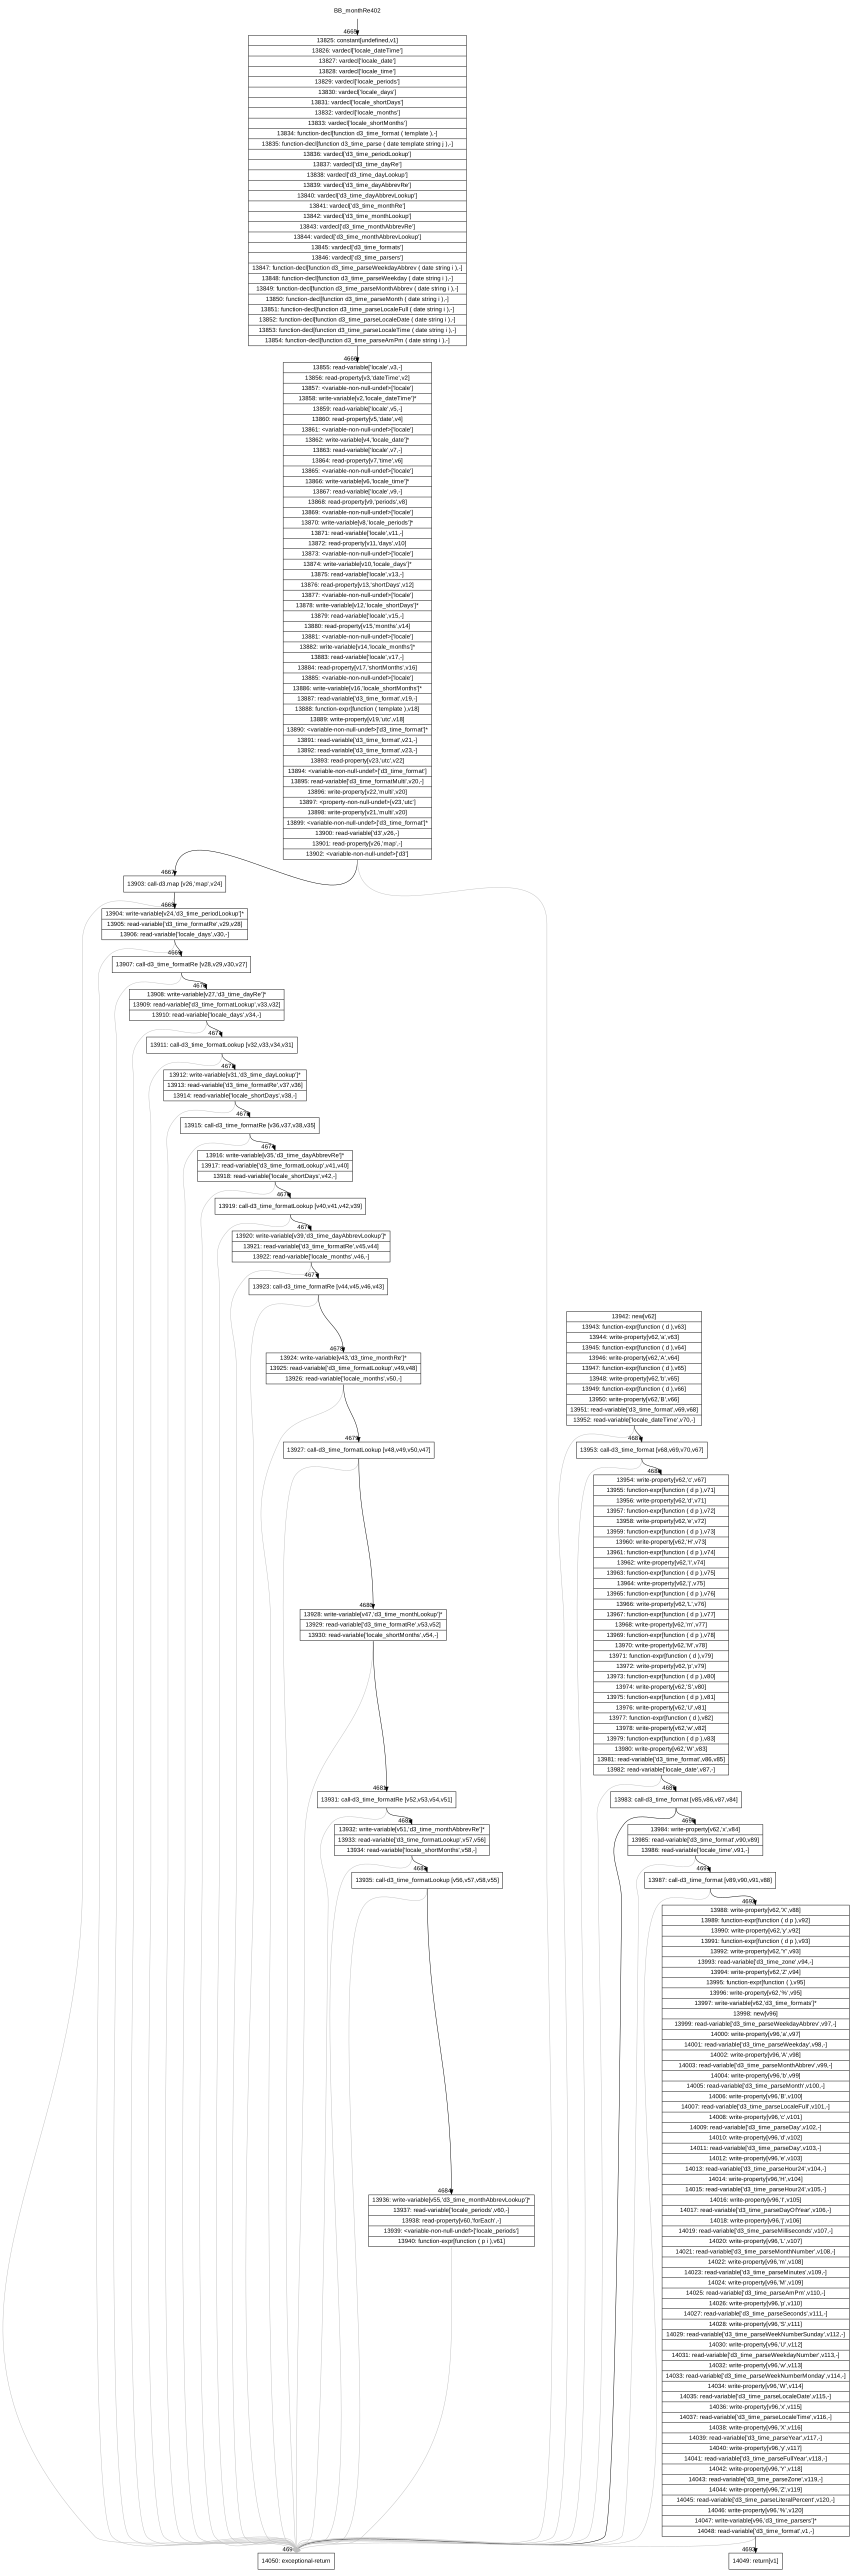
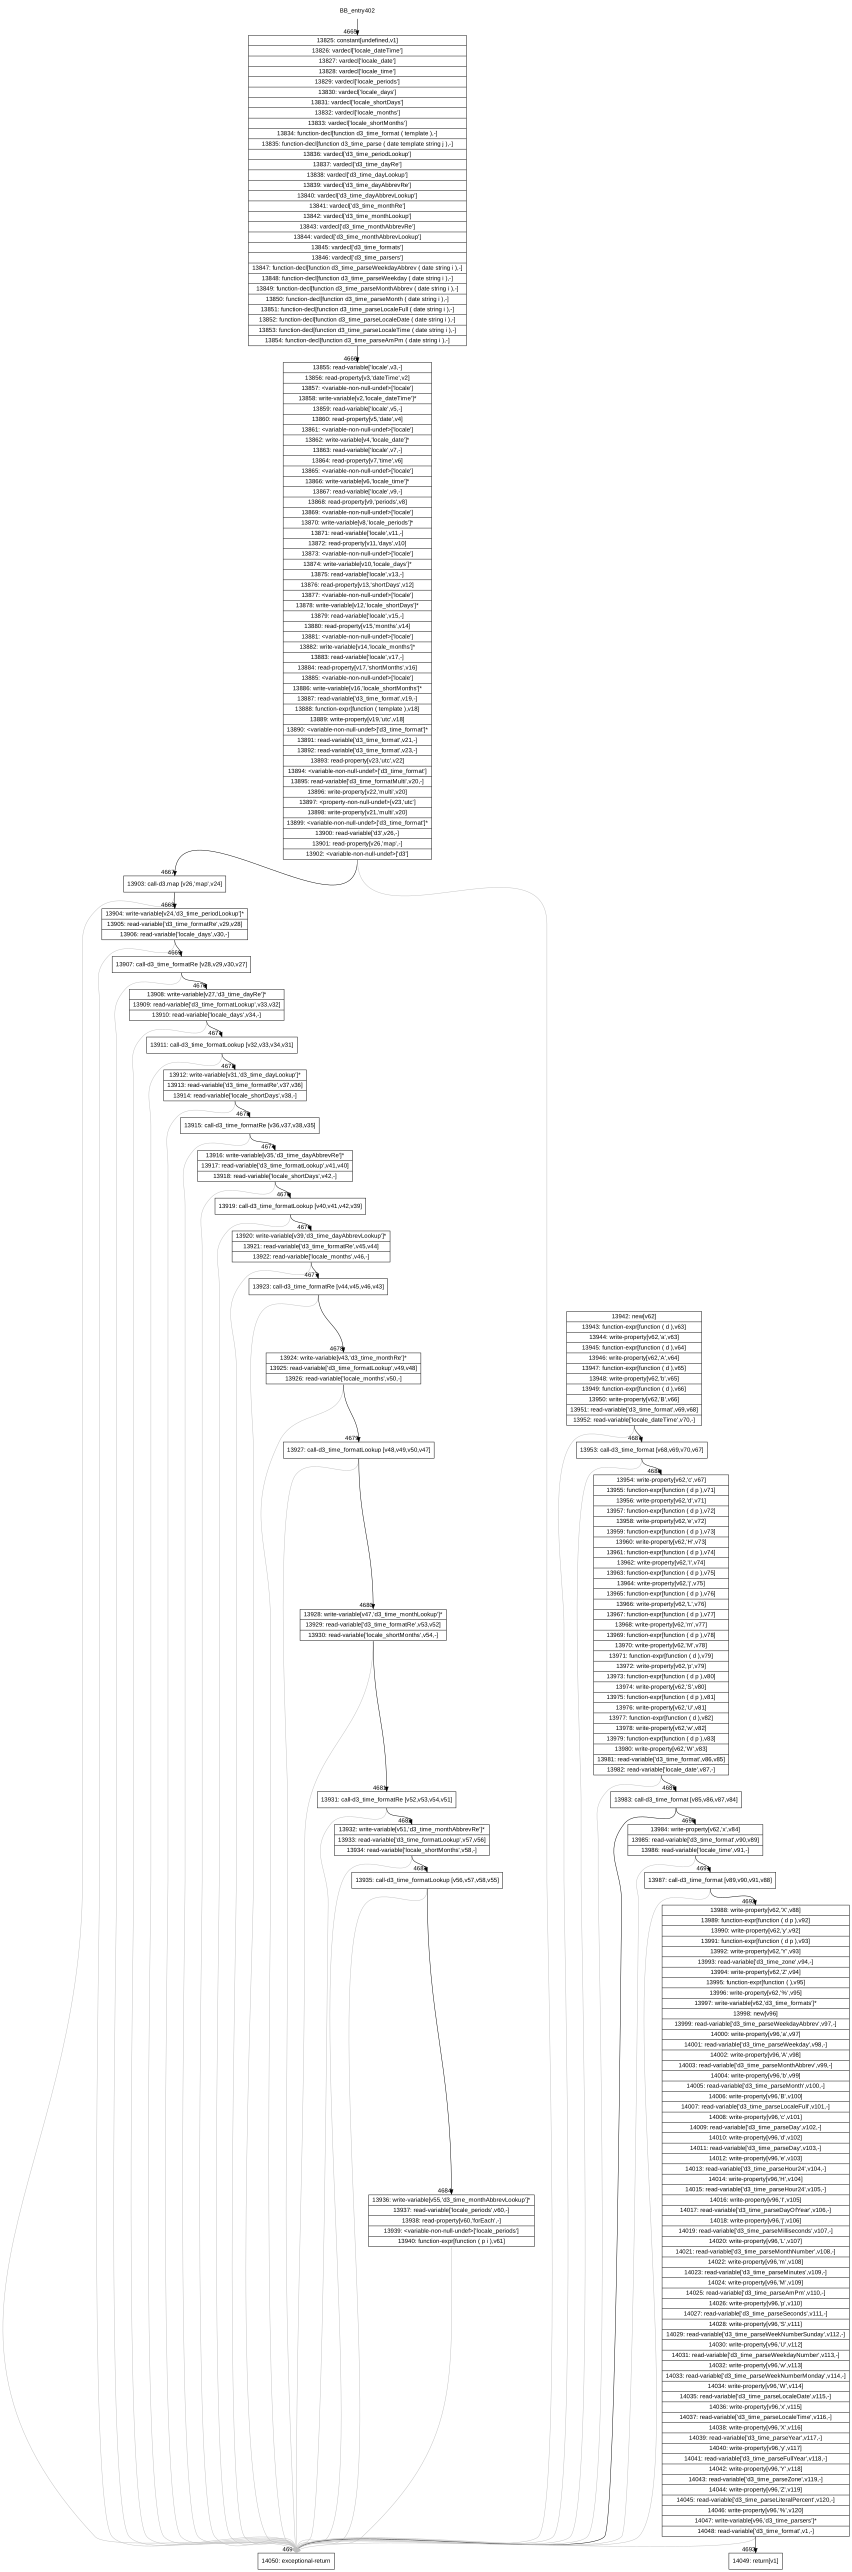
(357, 11) -> (357, 11)
